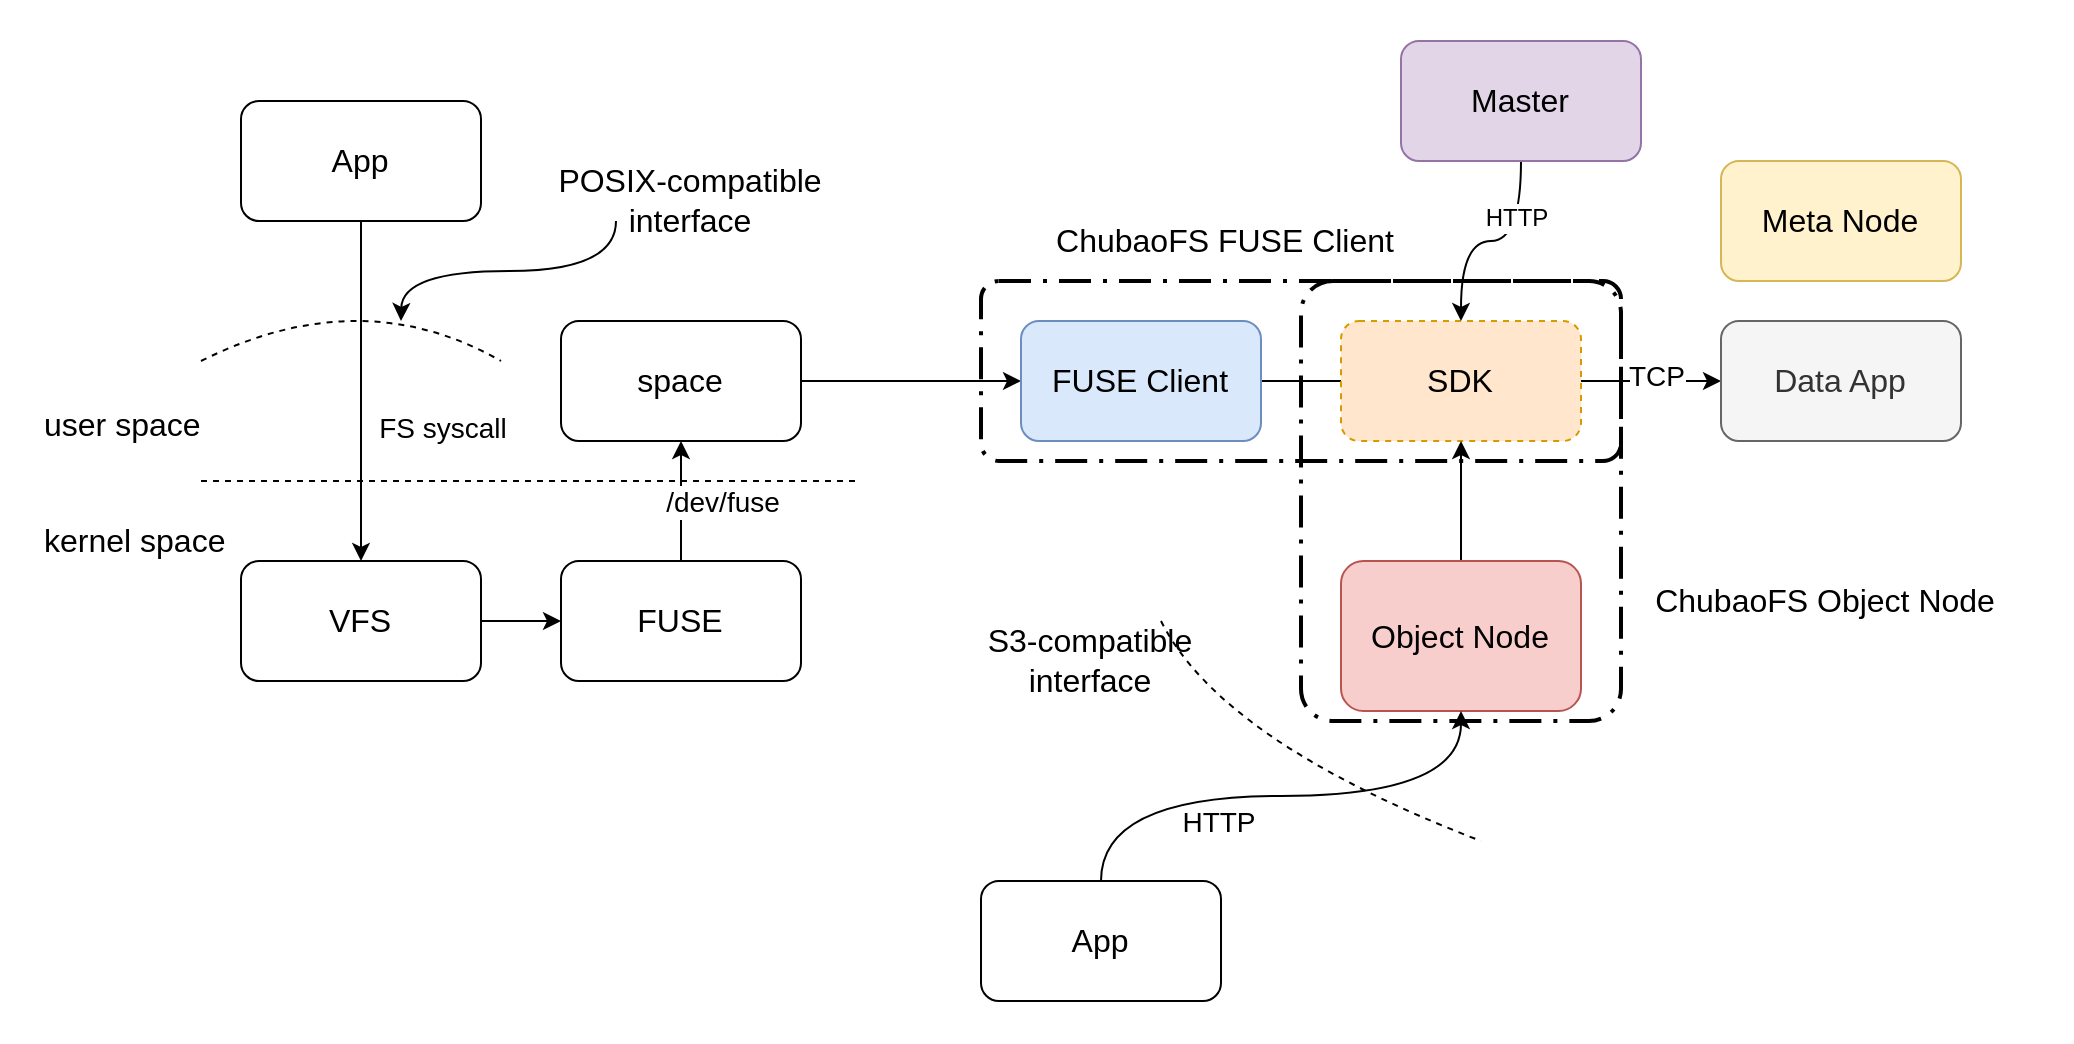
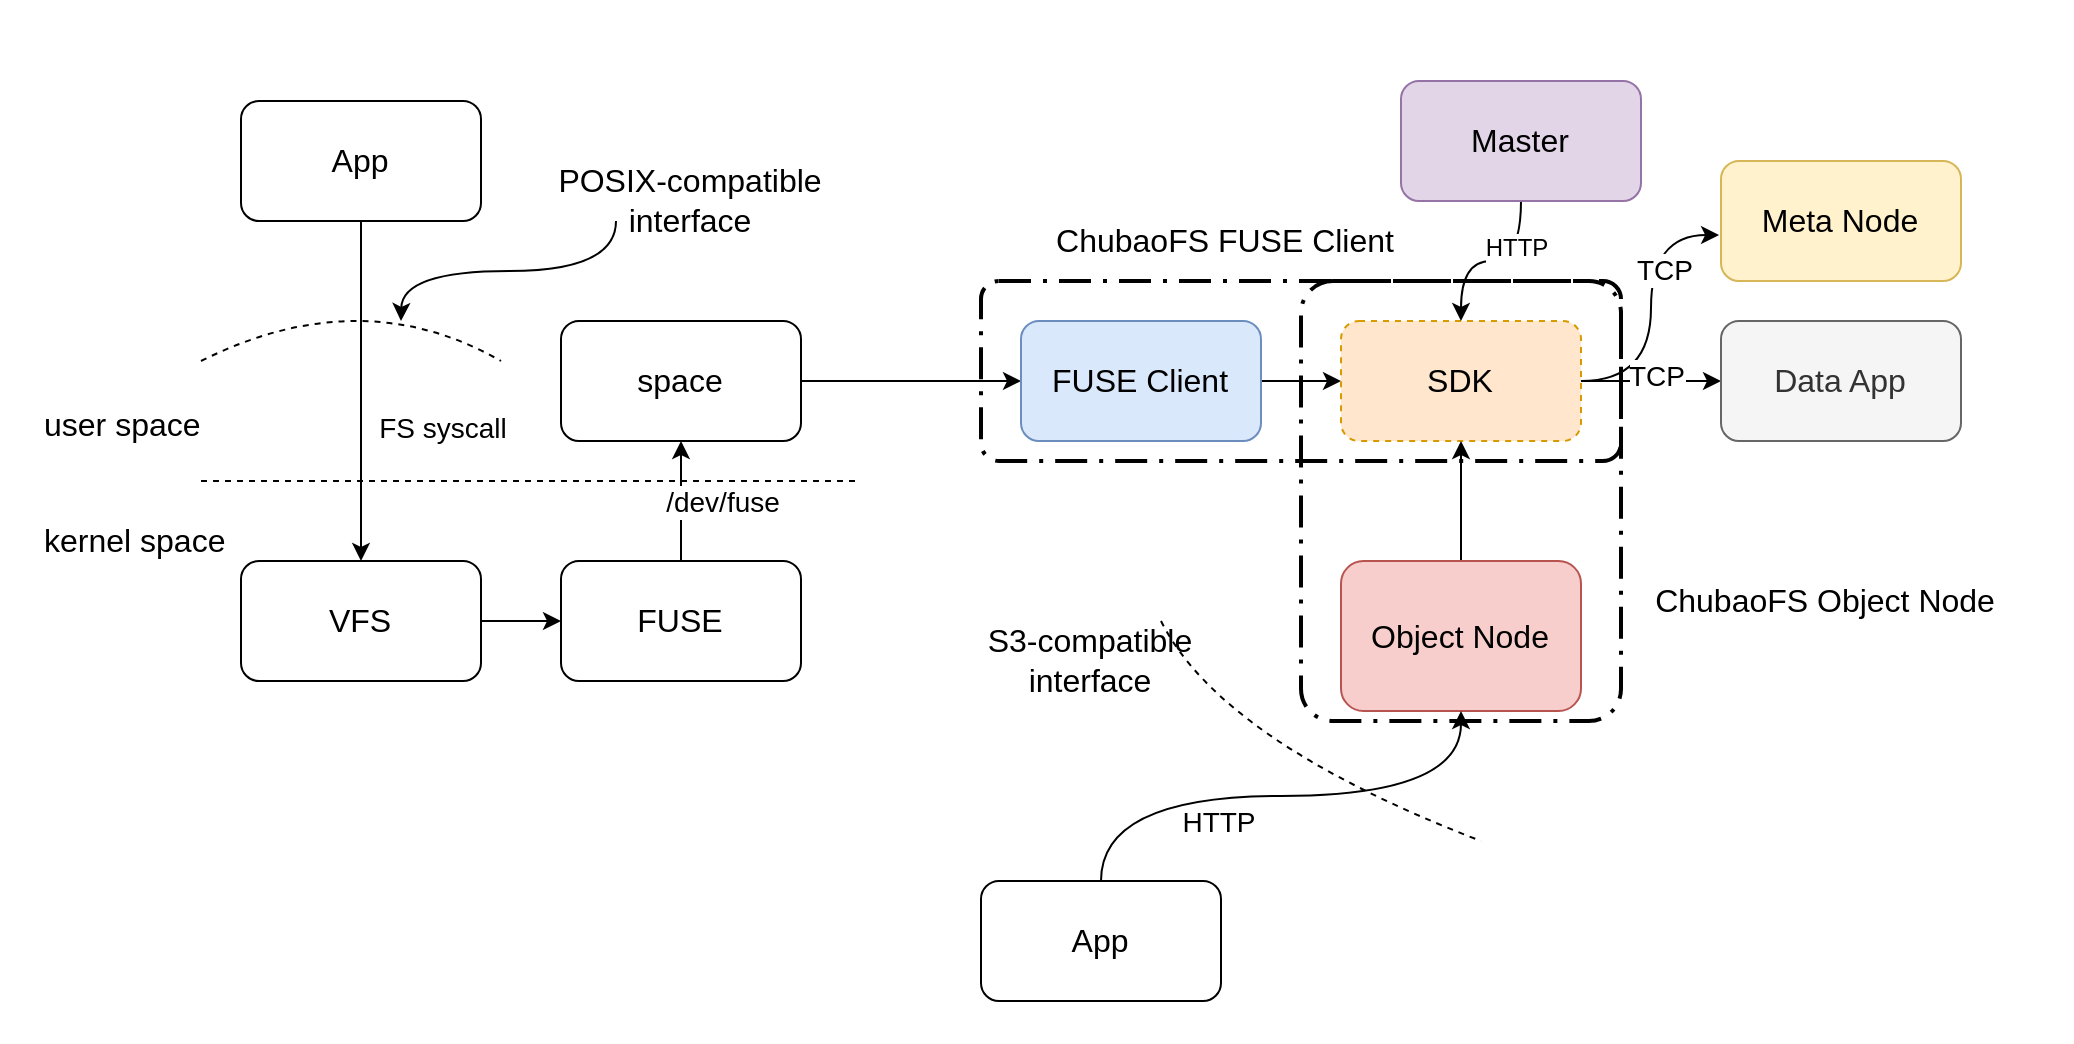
(1521, 101) -> (1521, 141)
none -> (1645, 343)
(1332, 381) -> (1326, 381)
